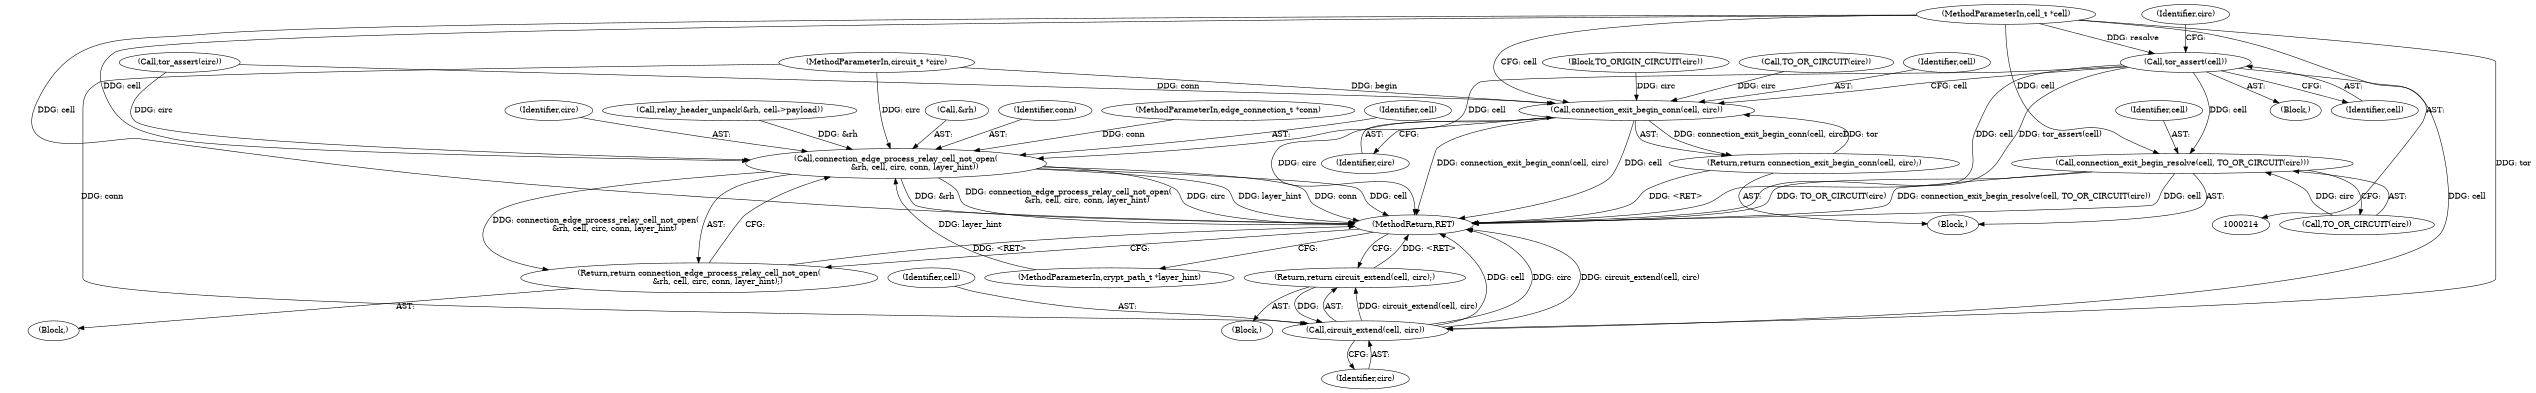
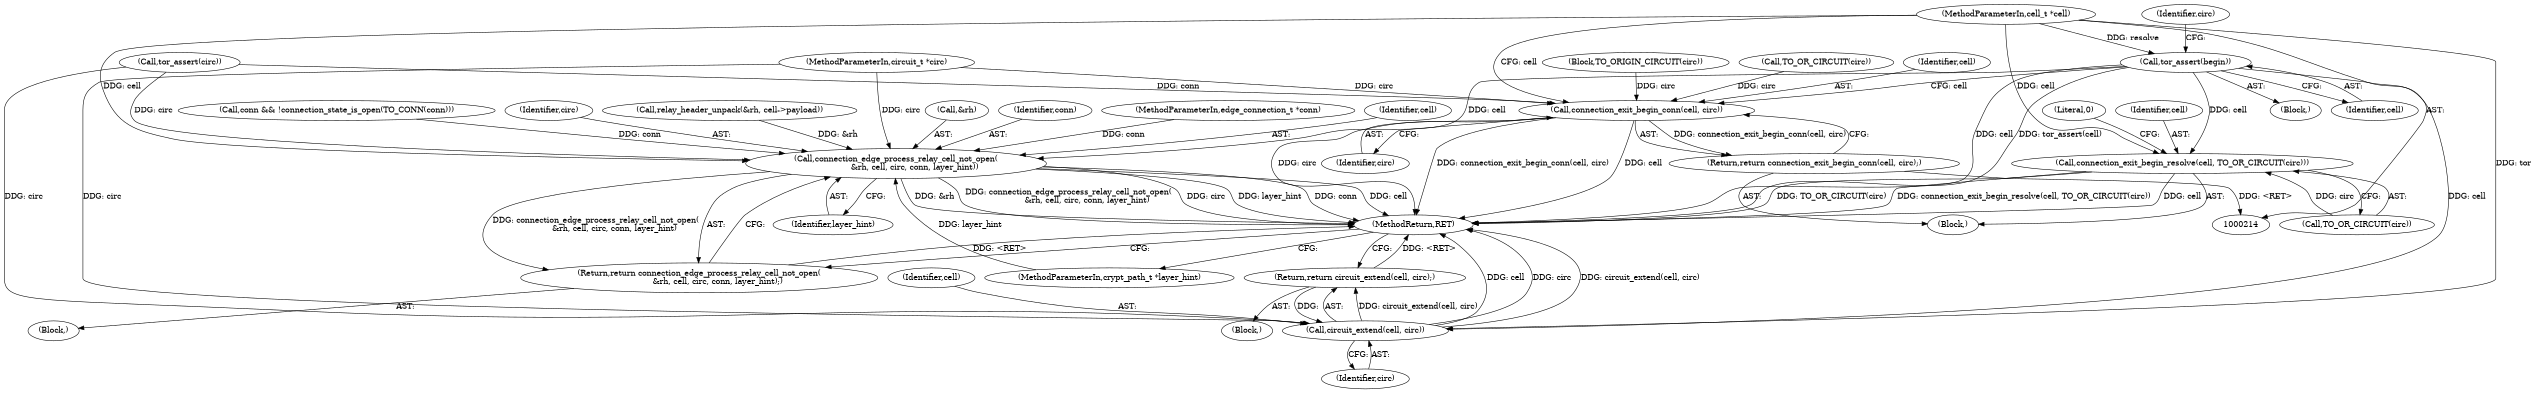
(288, 30) -> none
(2186, 62) -> (2186, 62)
(1374, 87) -> (1374, 87)
none -> (337, 111)
none -> (2074, 111)
(1860, 135) -> (1860, 135)
(102, 197) -> (102, 197)
(1599, 213) -> (2079, 180)
none -> (833, 225)
none -> (498, 317)
